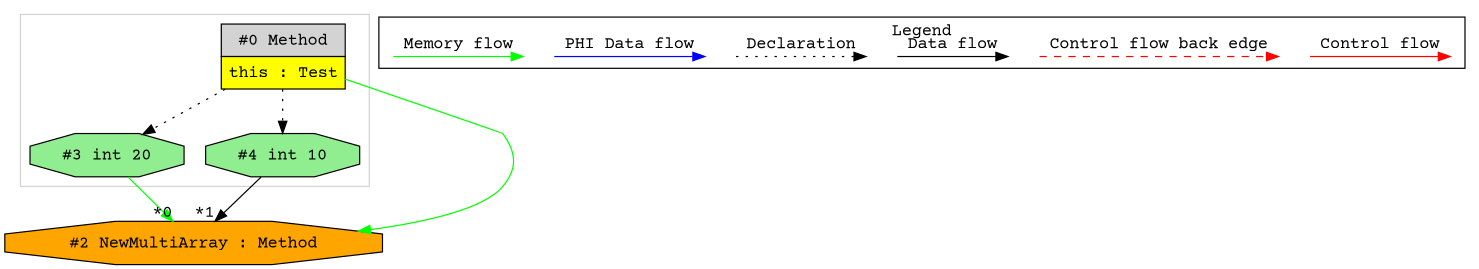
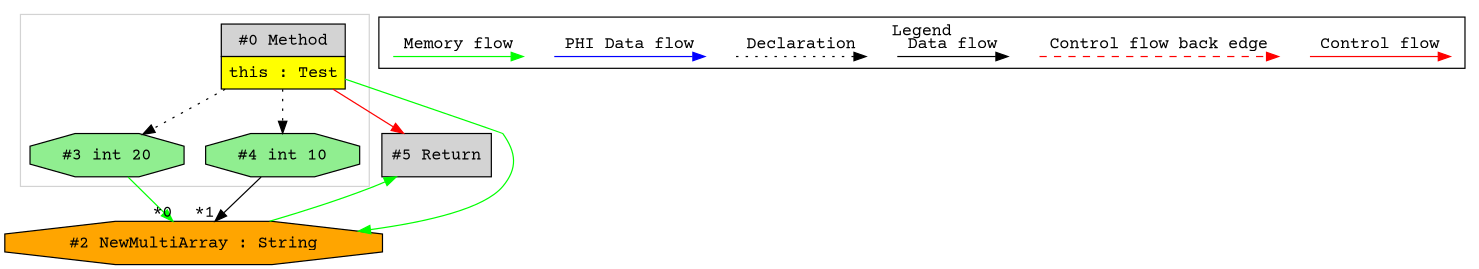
none -> (437, 155)
(194, 243) -> (194, 243)
